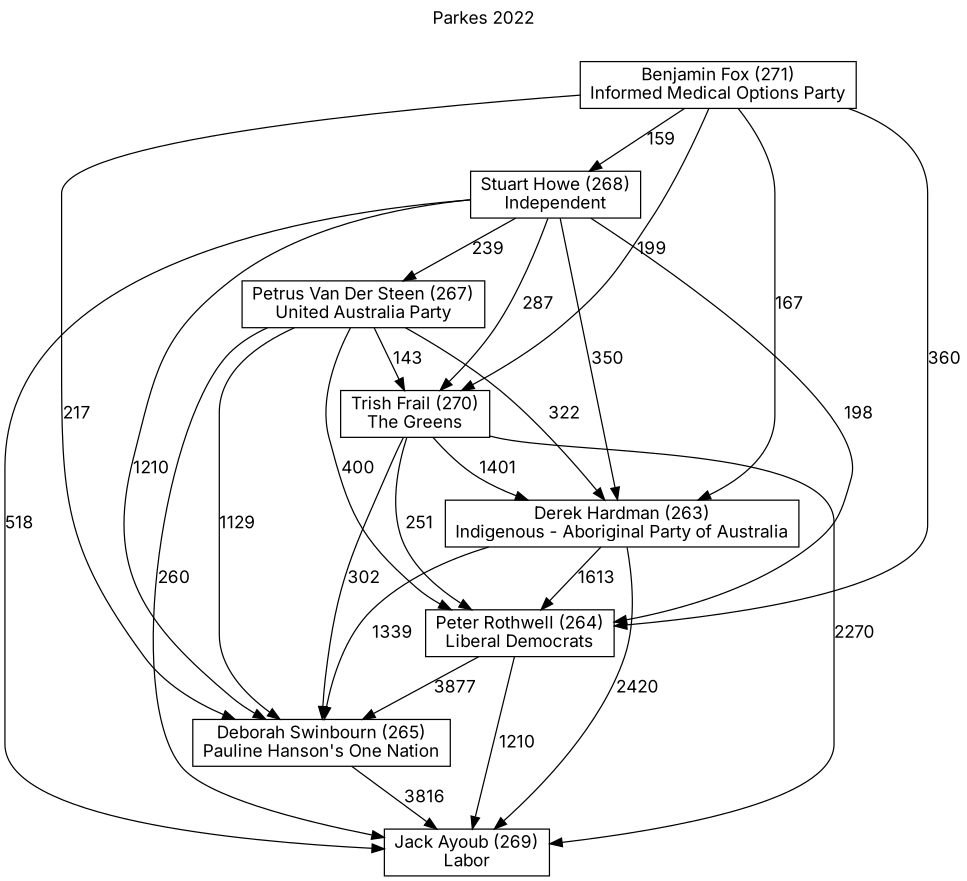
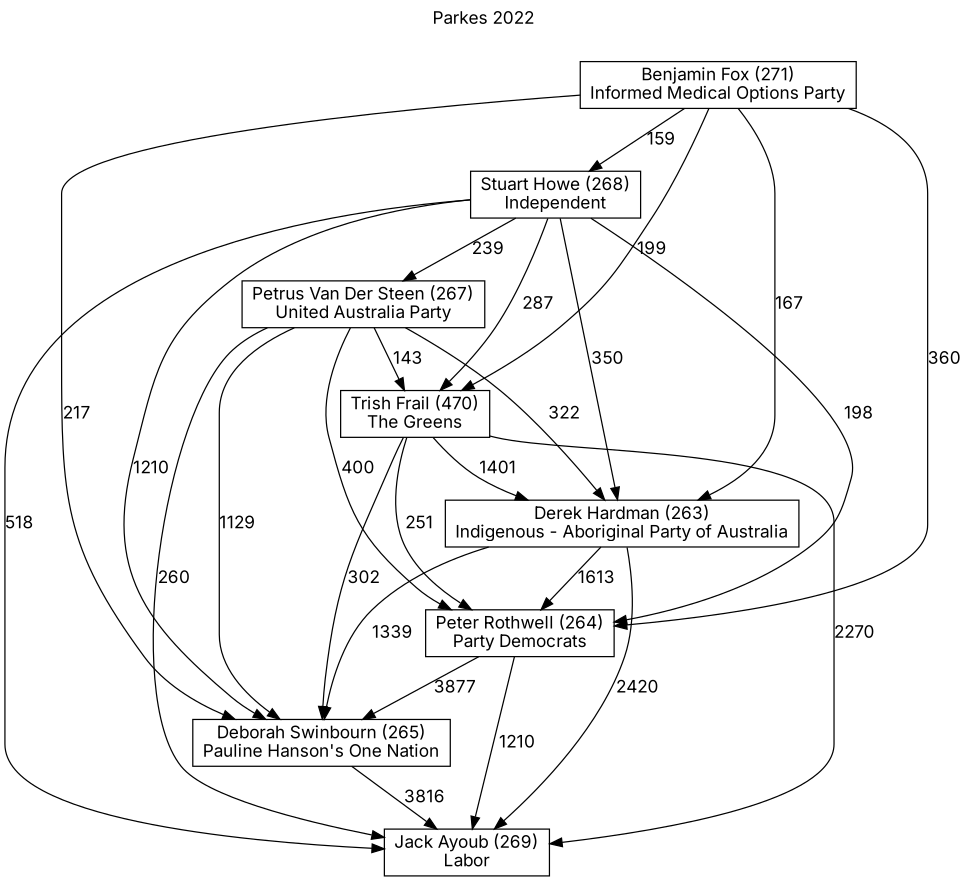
(415, 414) -> (415, 414)
(520, 633) -> (520, 633)
